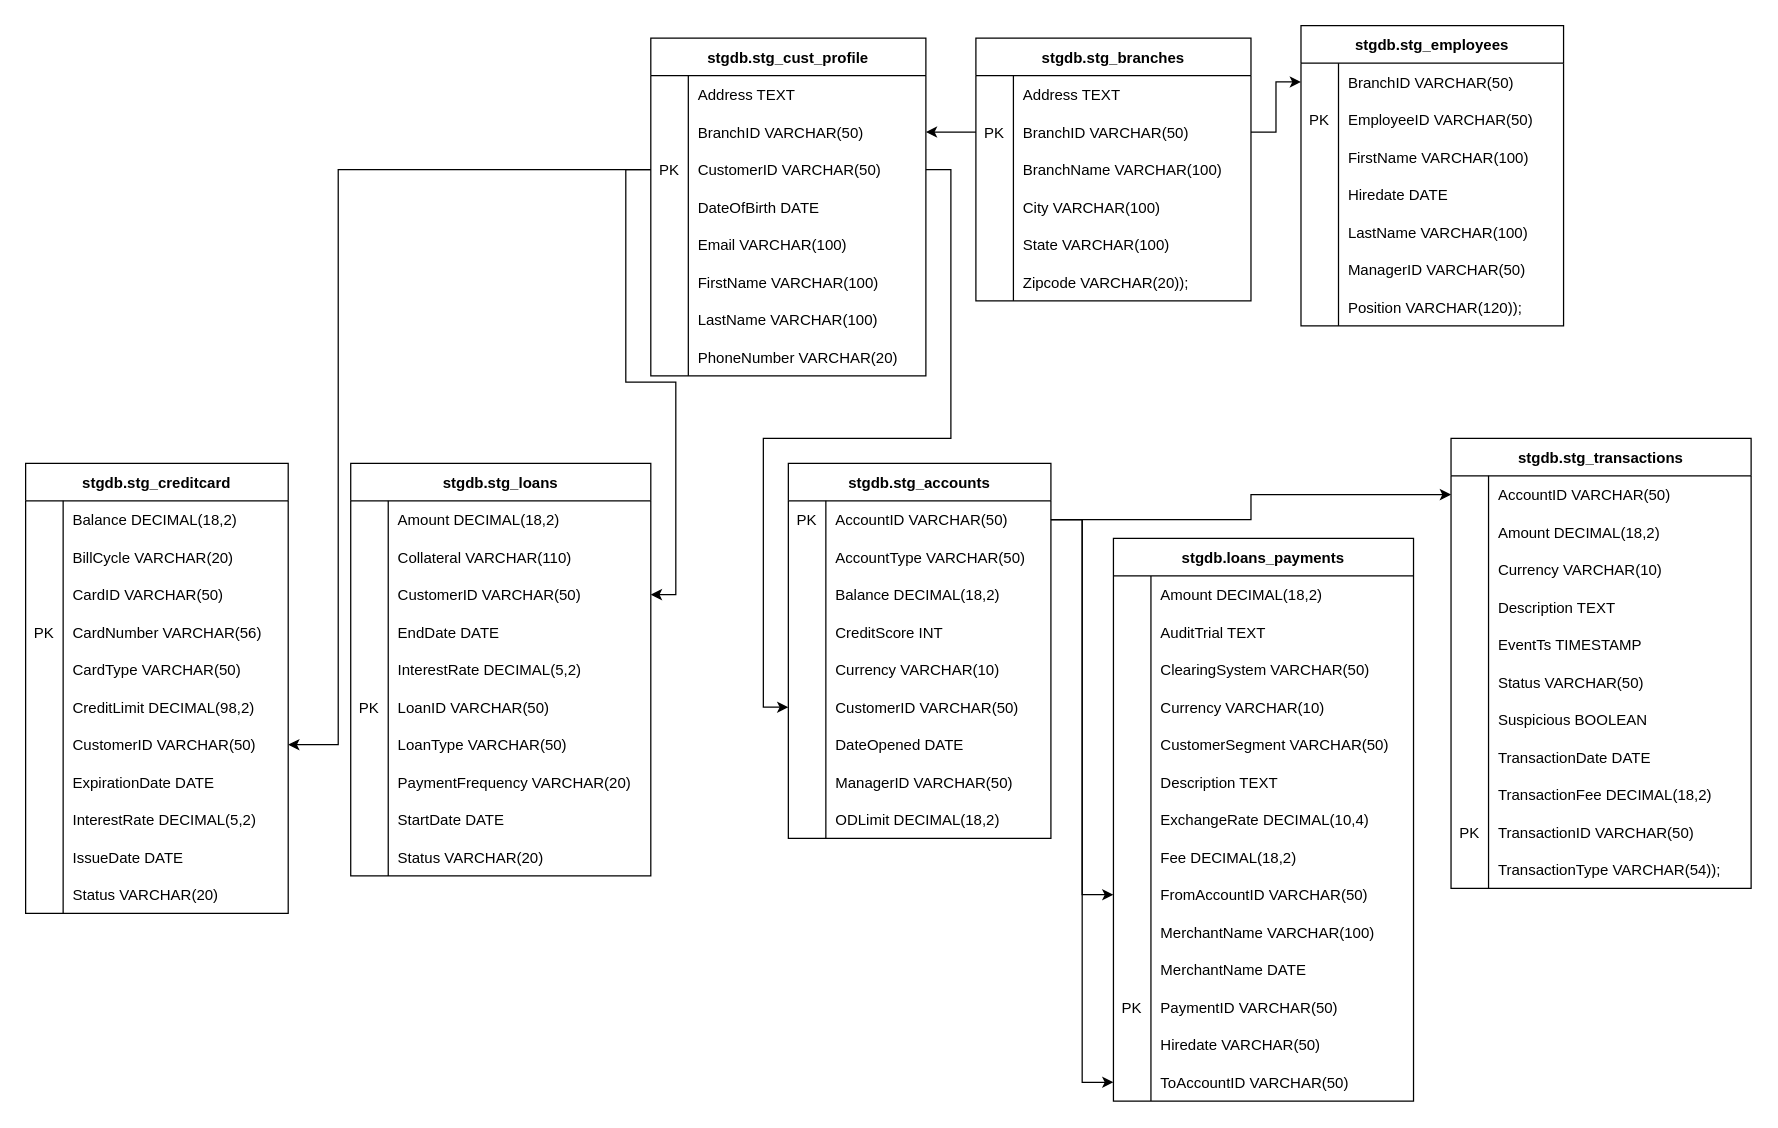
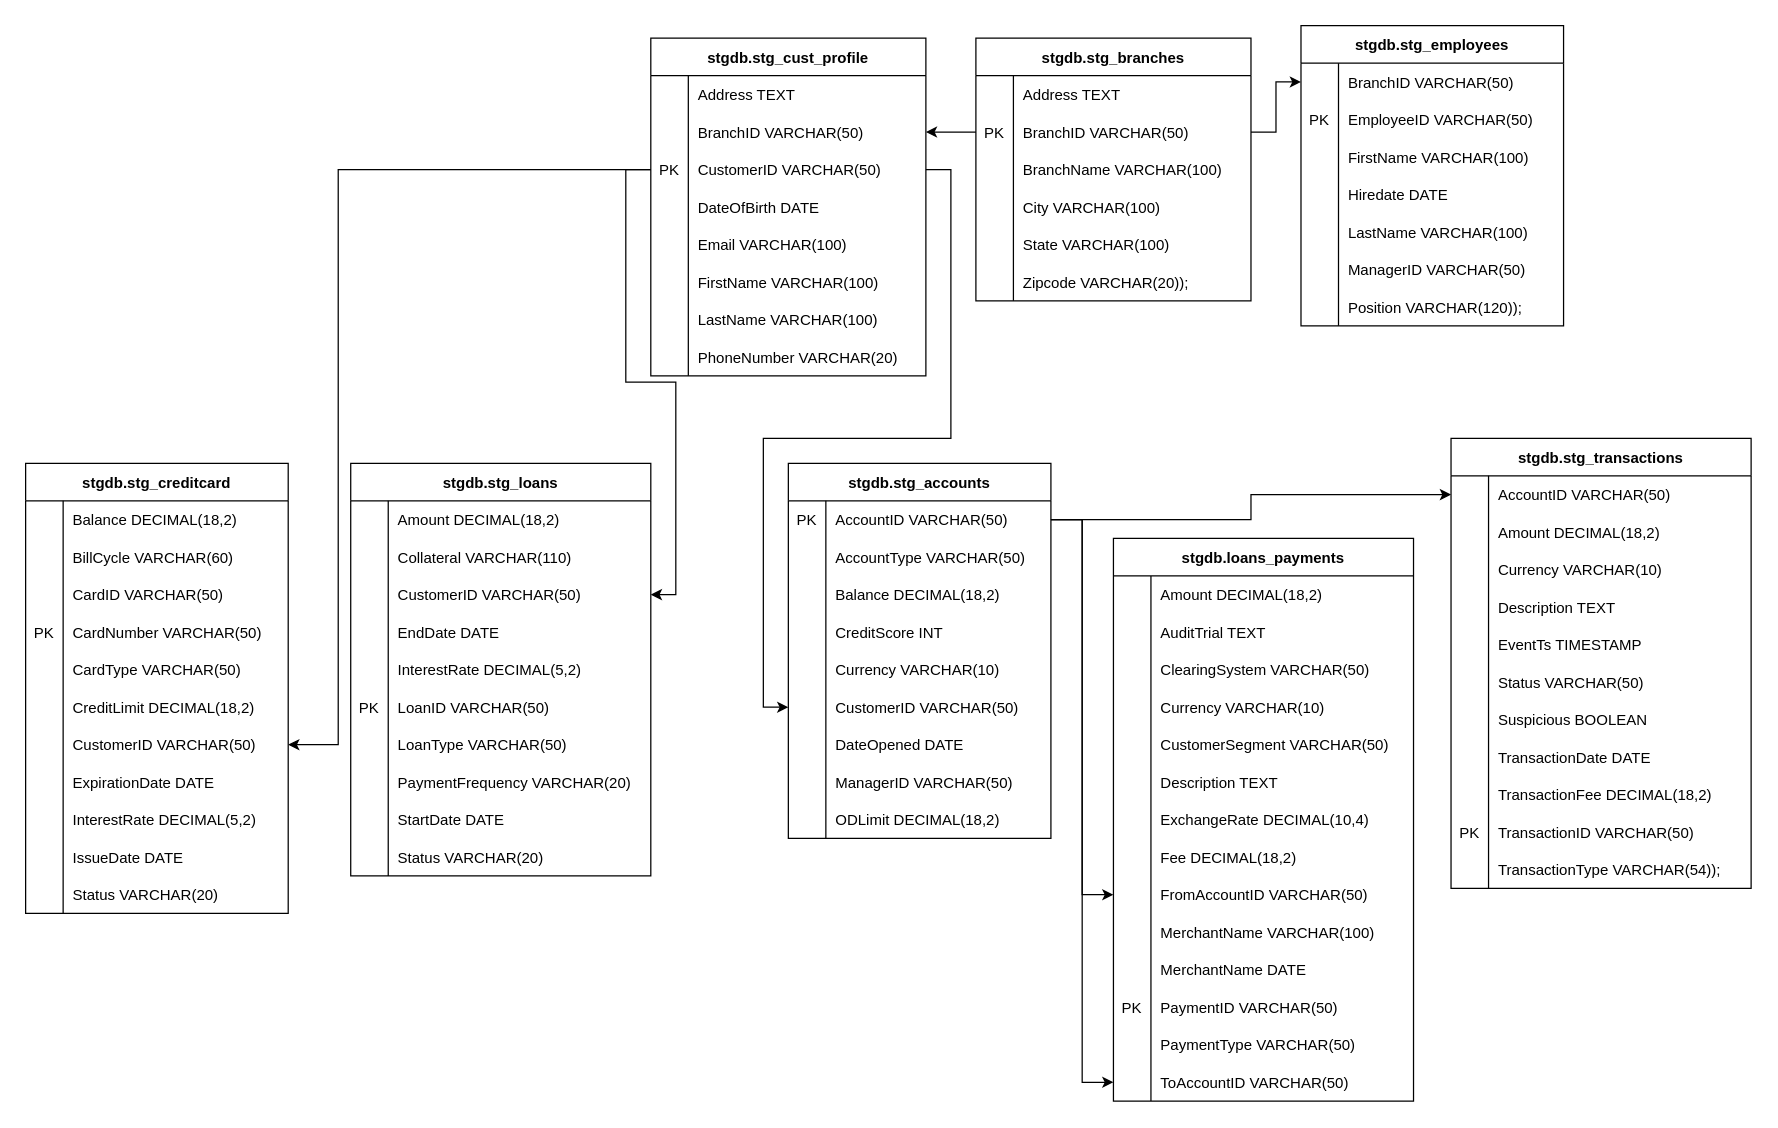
(151, 558) -> (151, 558)
(163, 633) -> (163, 633)
(168, 708) -> (168, 708)
(1240, 1045) -> (1255, 1045)
